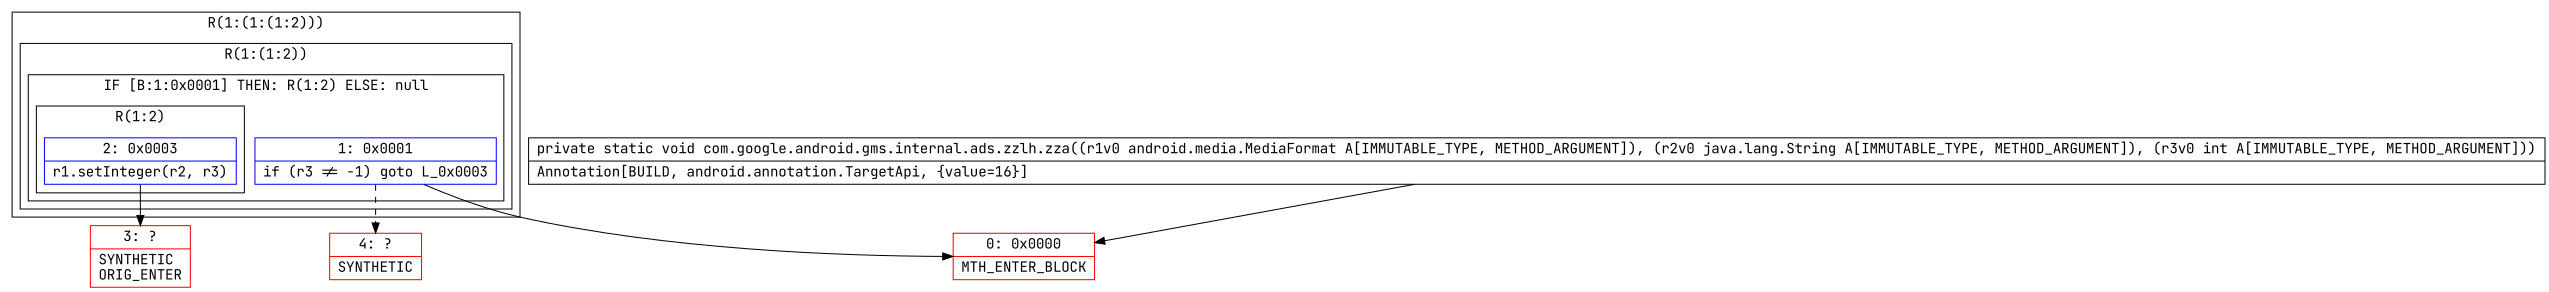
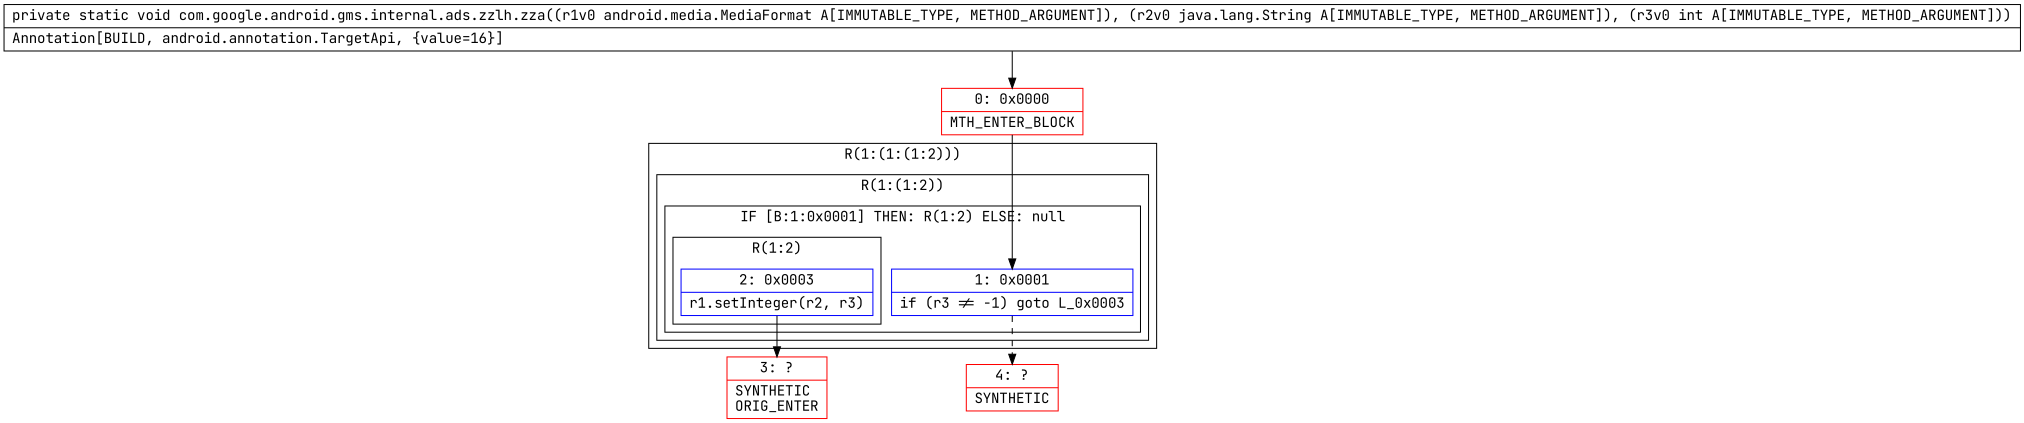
(679, 242) -> (1012, 197)
